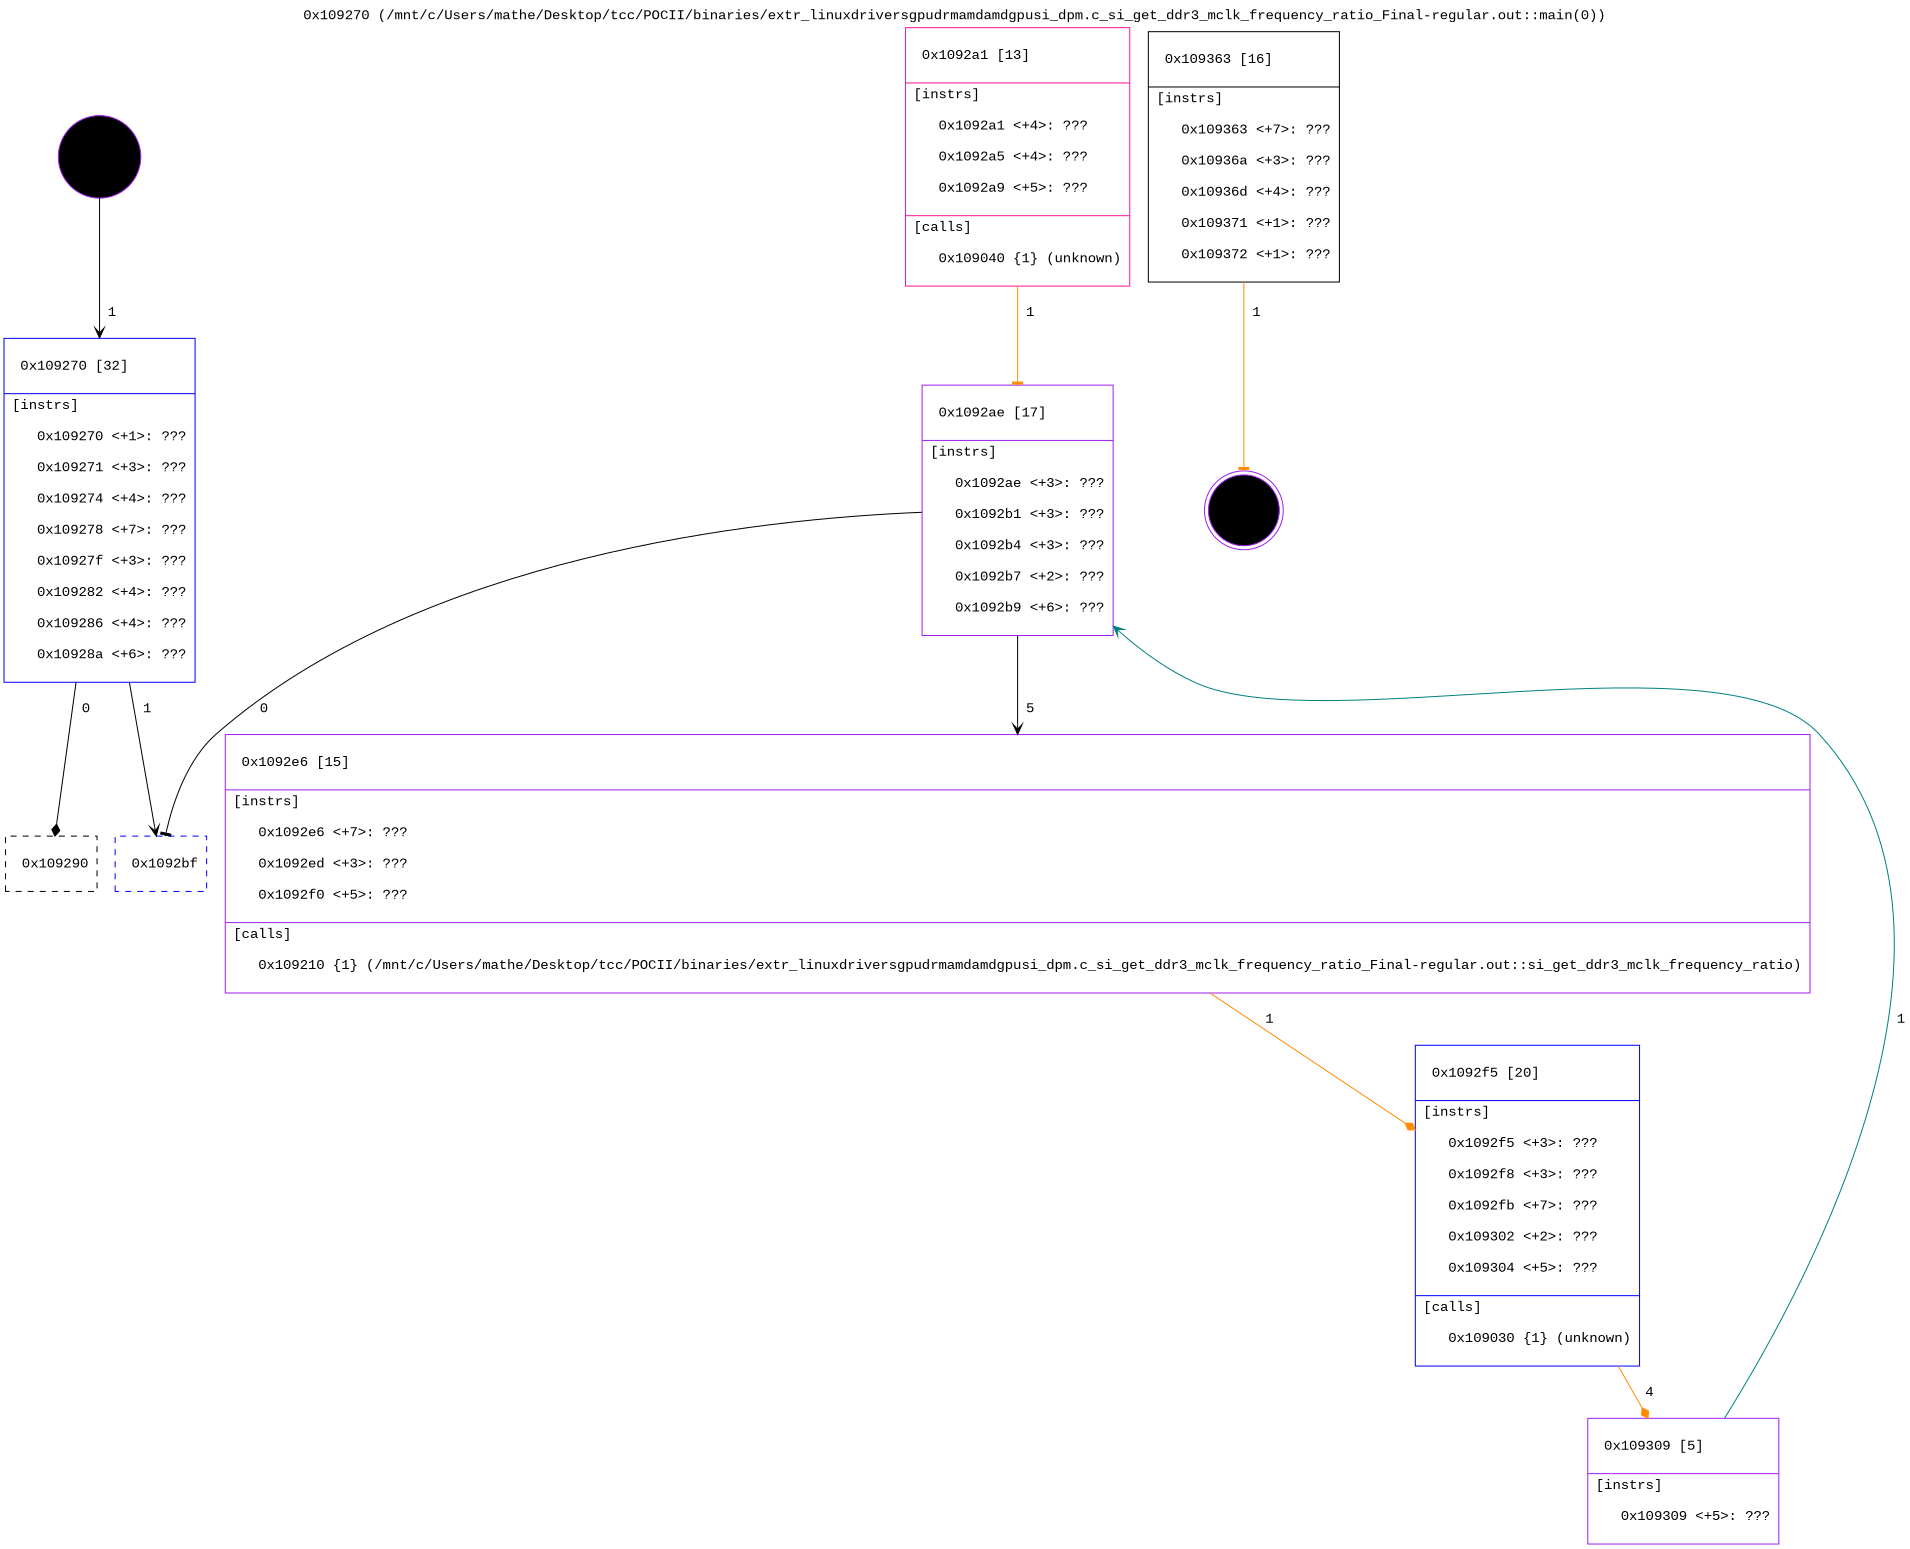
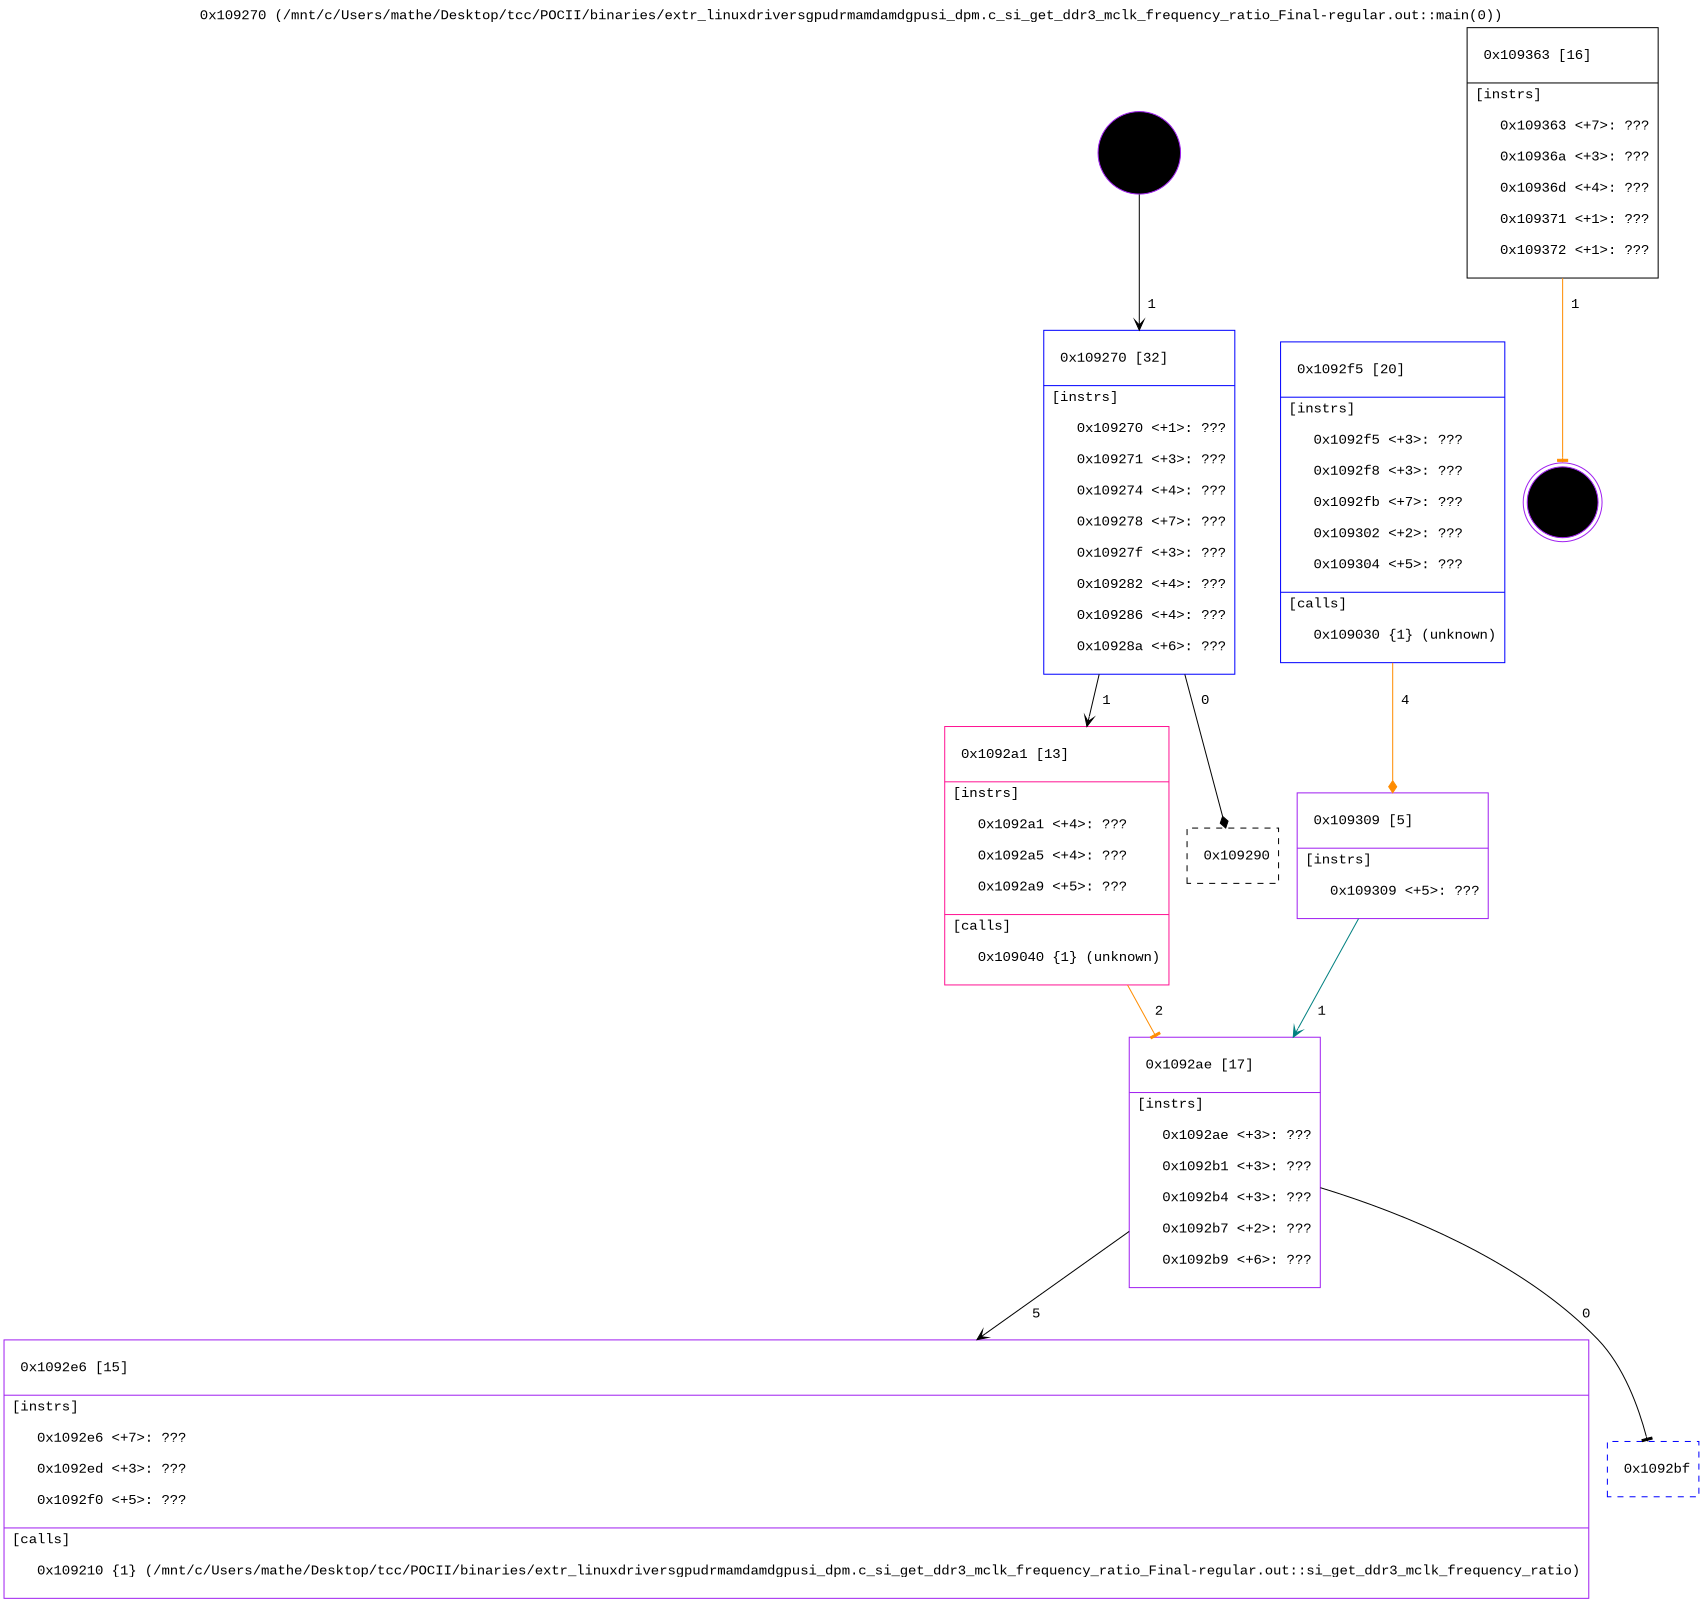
(1026, 312) -> (1155, 1011)
(142, 754) -> (1094, 695)
(1307, 1058) -> none
